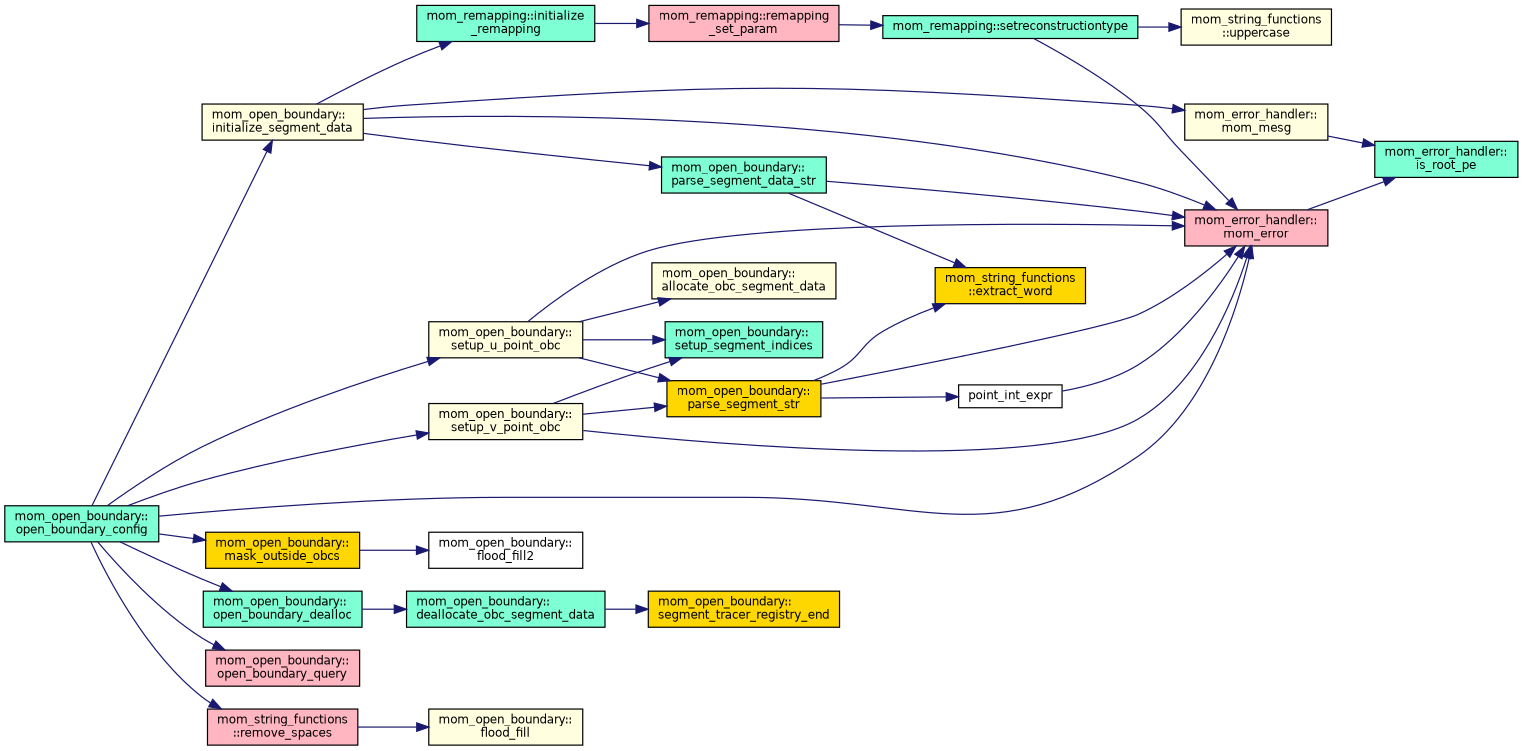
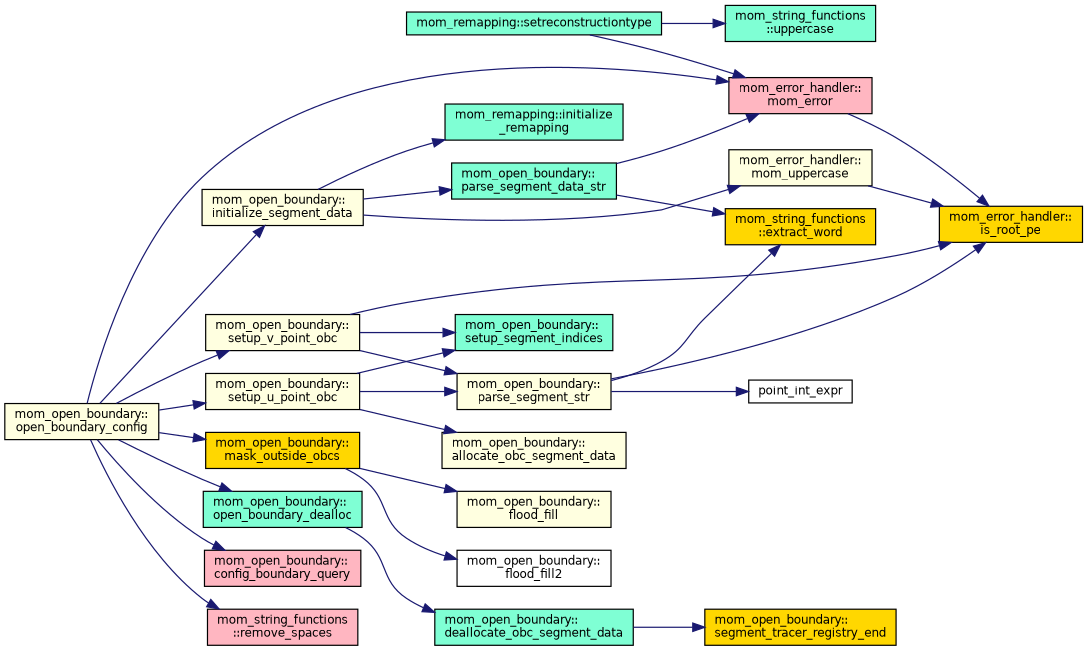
(744, 23) -> none
(1256, 27) -> (800, 23)
(1256, 122) -> (800, 168)
(788, 128) -> none
(1446, 159) -> (1011, 224)
(839, 228) -> none
(1033, 341) -> (800, 332)
(1165, 344) -> none
(744, 399) -> (534, 392)
(961, 450) -> (645, 280)
(82, 524) -> (82, 422)
(283, 668) -> (283, 568)
(387, 727) -> (402, 479)
